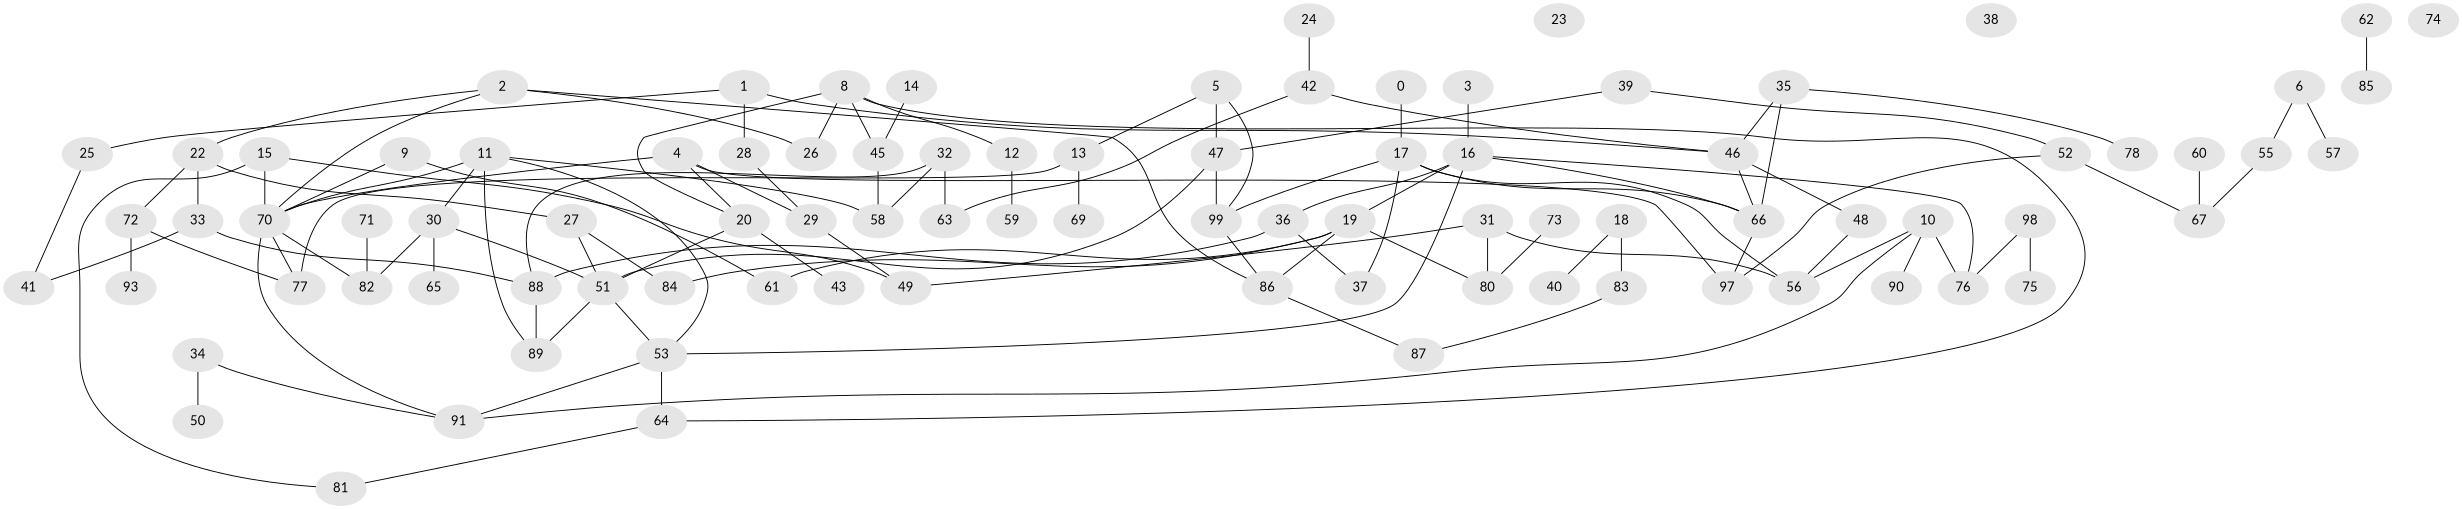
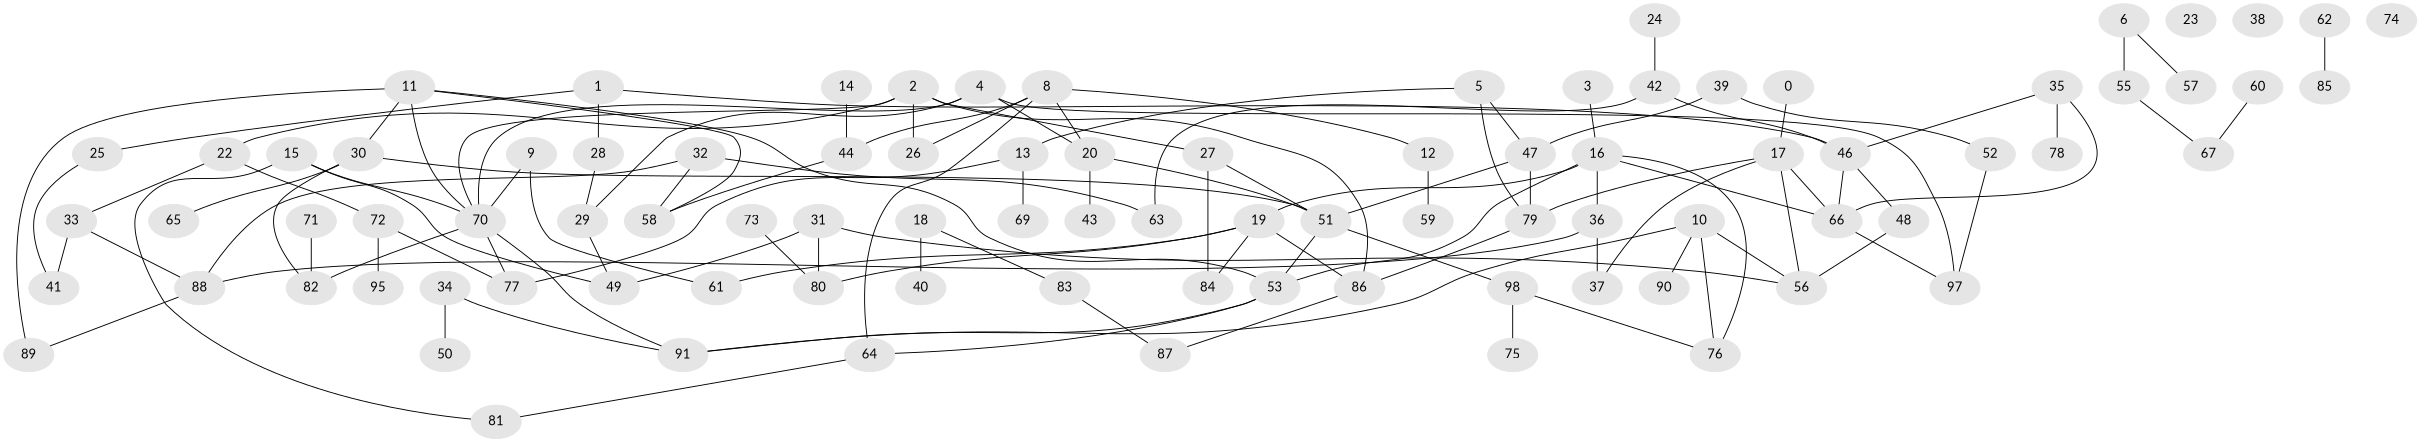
(878, 154) -> (846, 154)
(2132, 188) -> none
(389, 196) -> (1058, 125)
(1216, 221) -> (1530, 221)
(131, 288) -> (378, 288)
(570, 321) -> (1409, 251)
